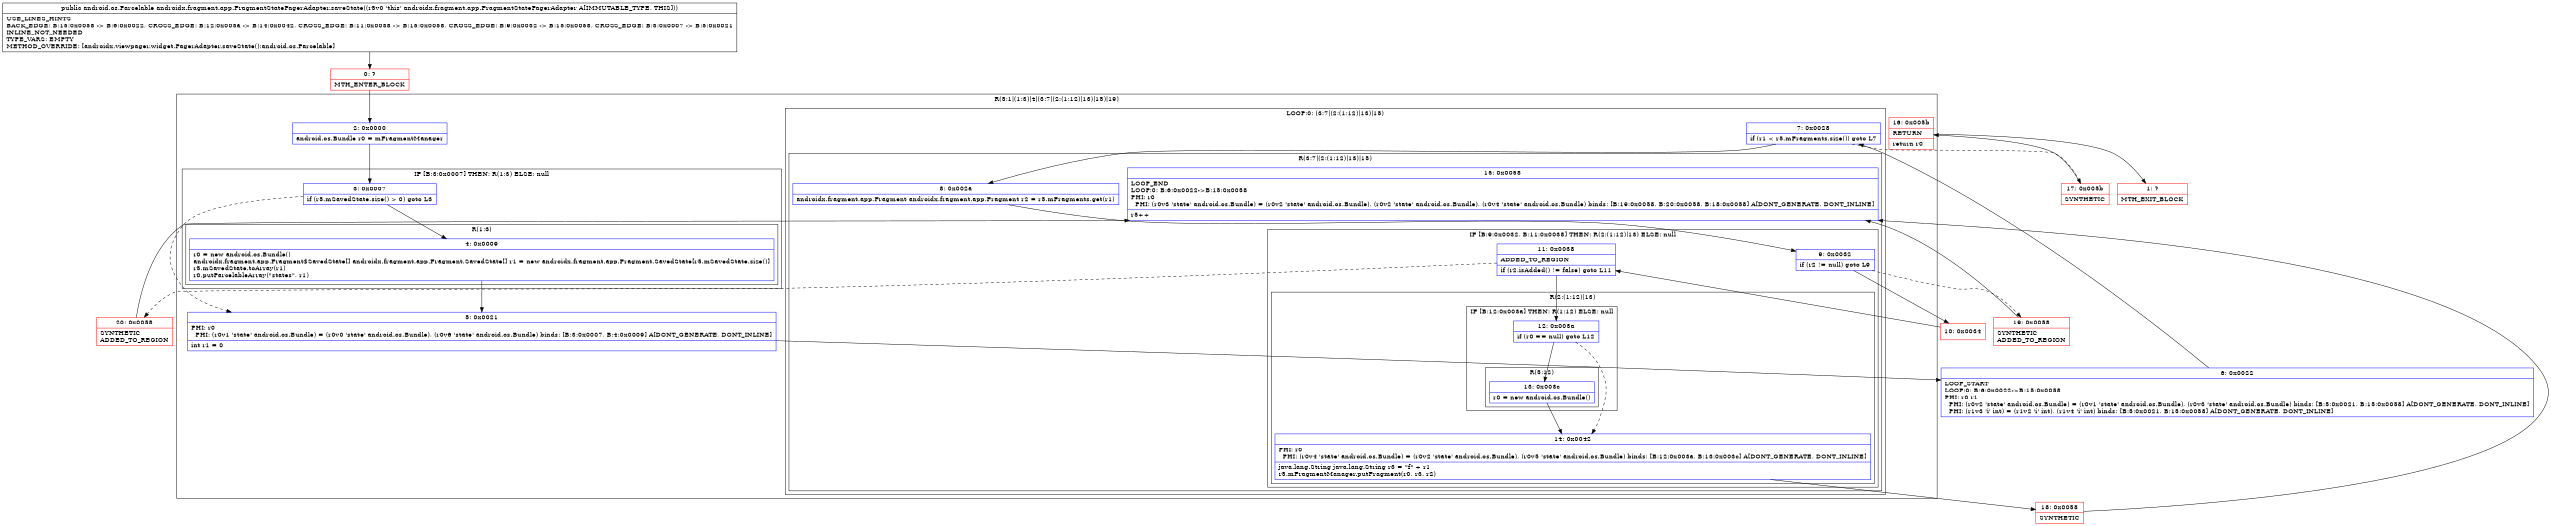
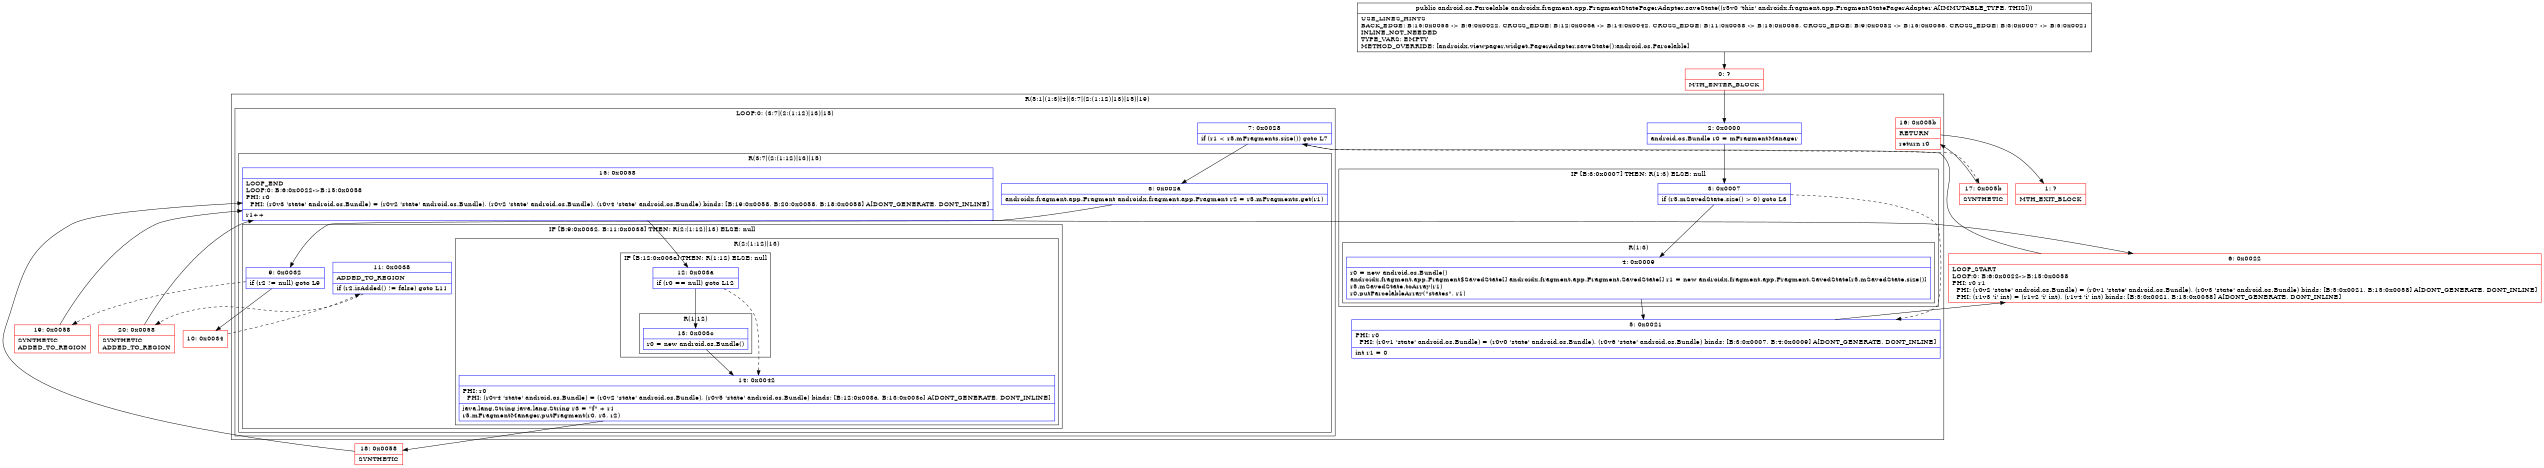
(1140, 215) -> (255, 215)
none -> (1561, 222)
(1556, 296) -> (667, 241)
(1780, 299) -> (293, 318)
(1542, 373) -> (696, 319)
(2237, 392) -> (2245, 278)
